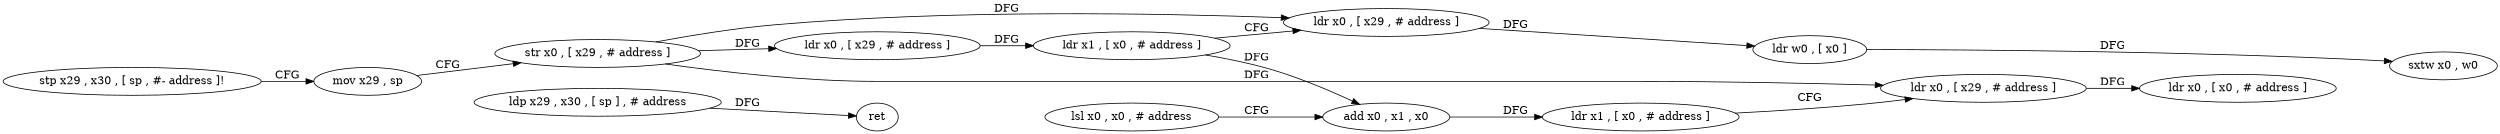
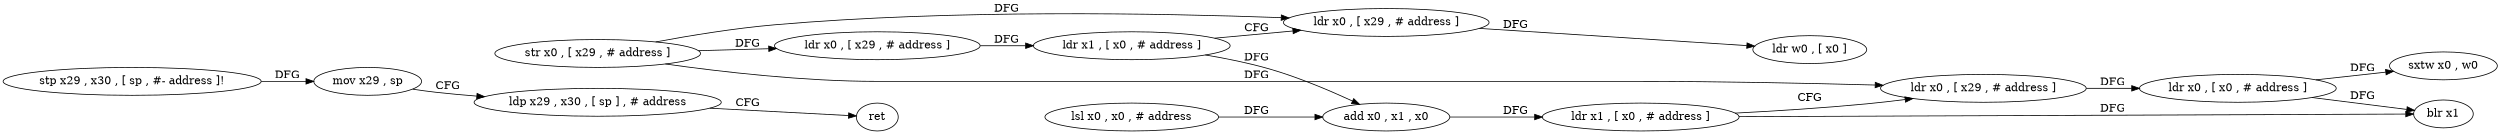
(2126, 52) -> (2351, 76)
(465, 70) -> (445, 93)
(287, 76) -> (287, 76)
(748, 103) -> (748, 103)
(1257, 111) -> (1257, 111)
none -> (2443, 114)
